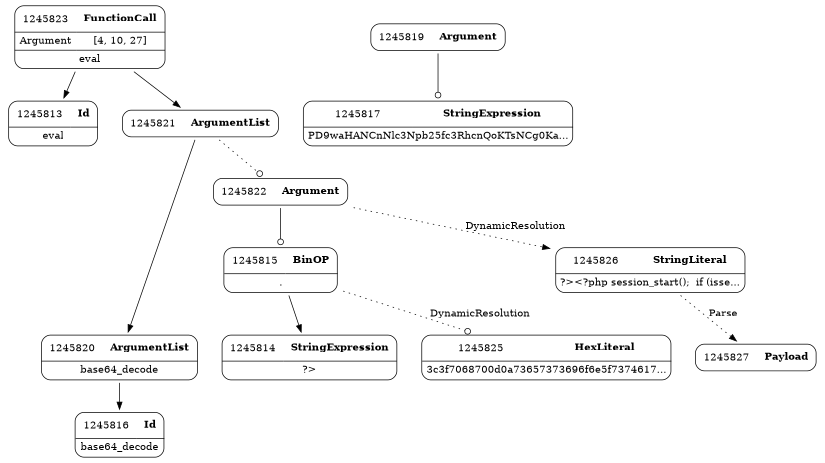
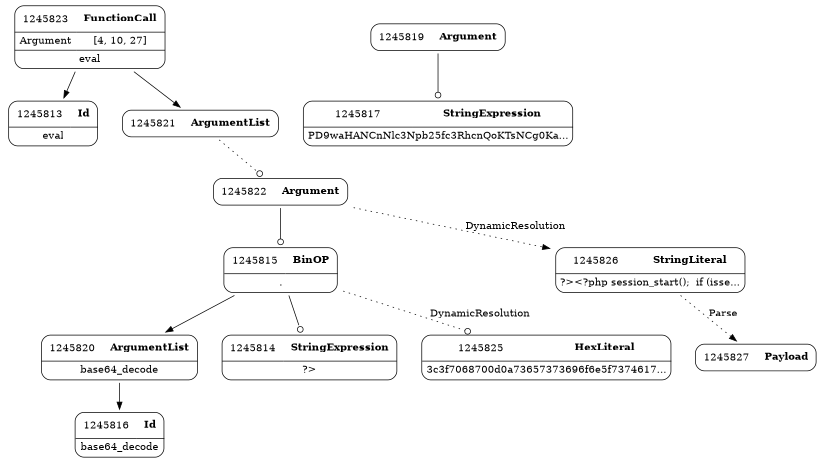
(163, 232) -> (203, 312)
(294, 310) -> (294, 310)
